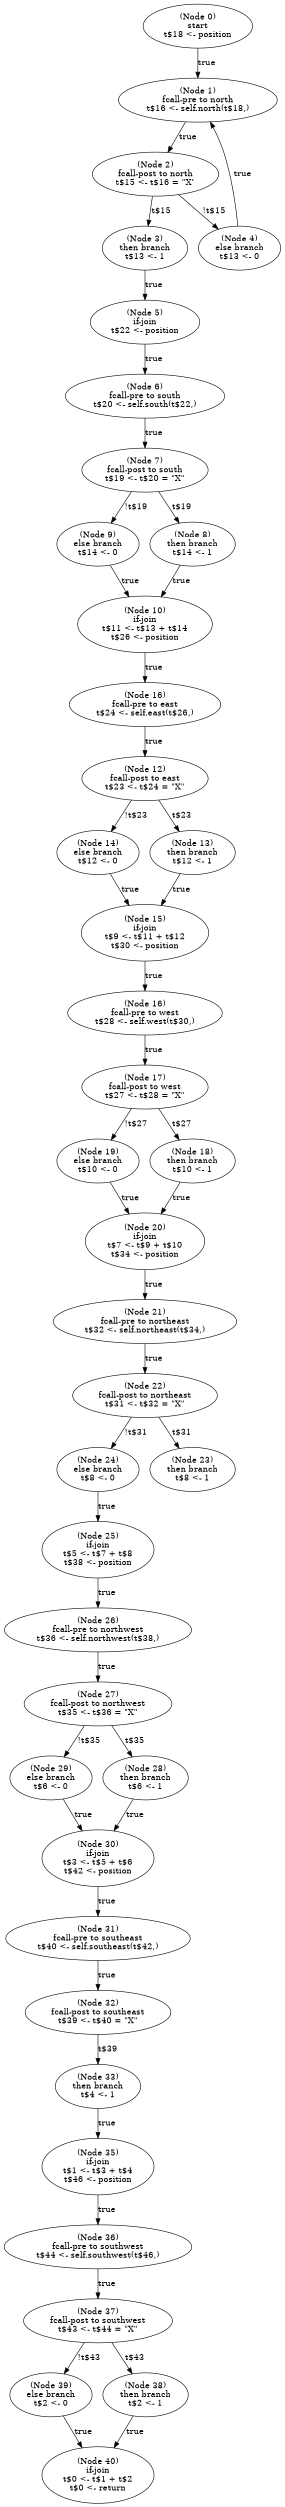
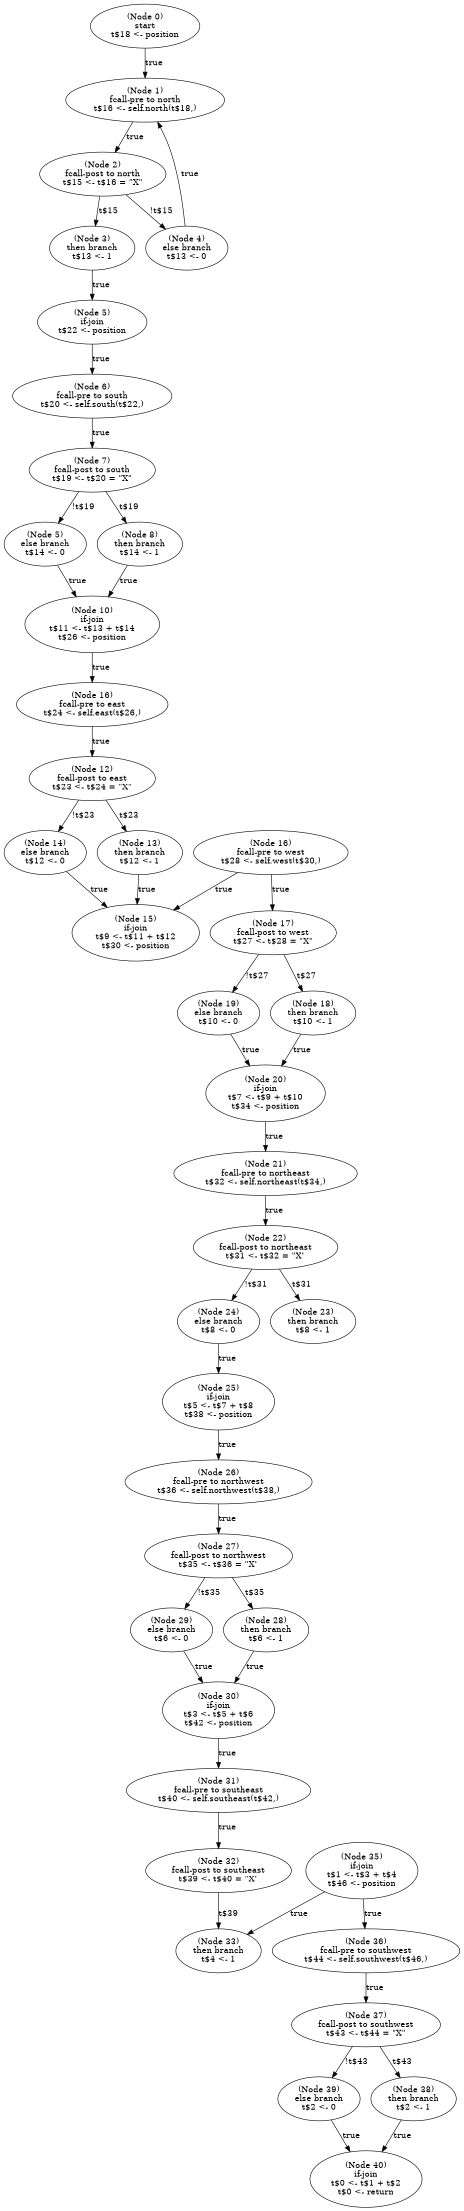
(98, 544) -> (45, 544)
(145, 973) -> (208, 890)
(98, 2120) -> (289, 1912)
